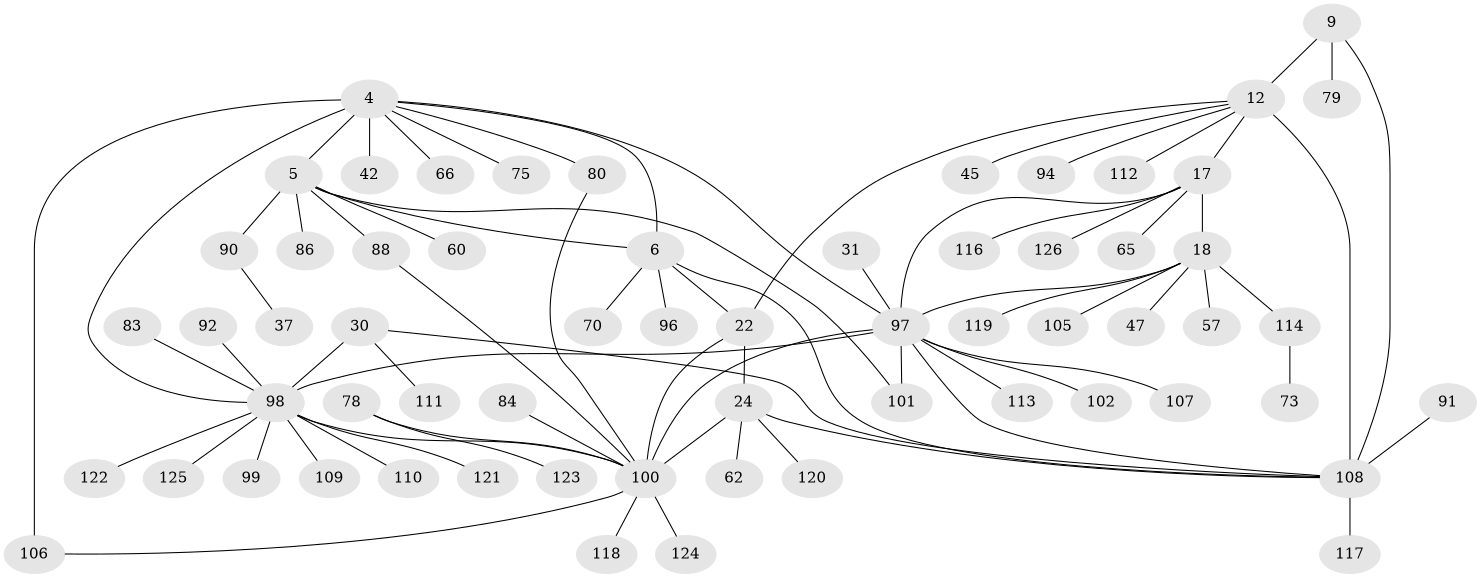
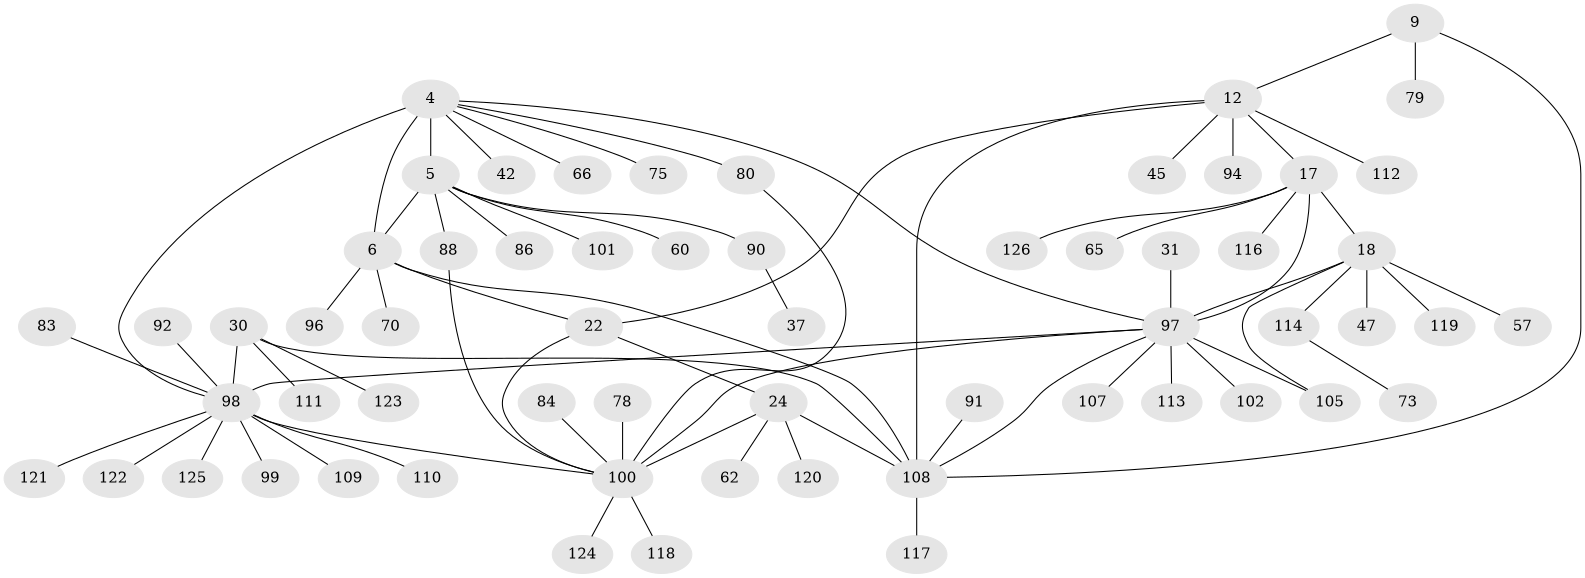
(901, 365) -> (1250, 365)
(493, 449) -> (313, 365)
(34, 554) -> none
